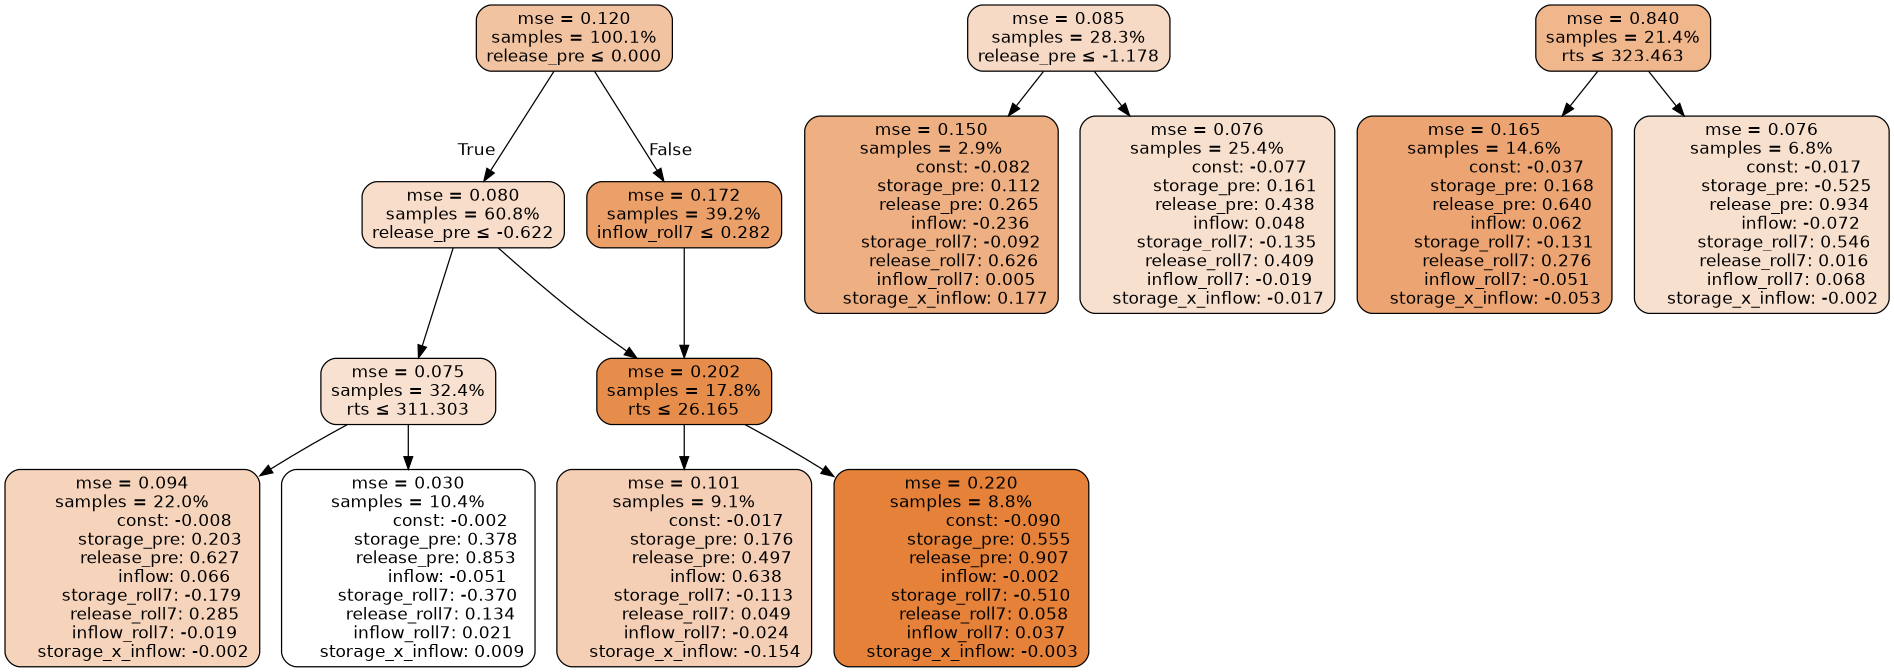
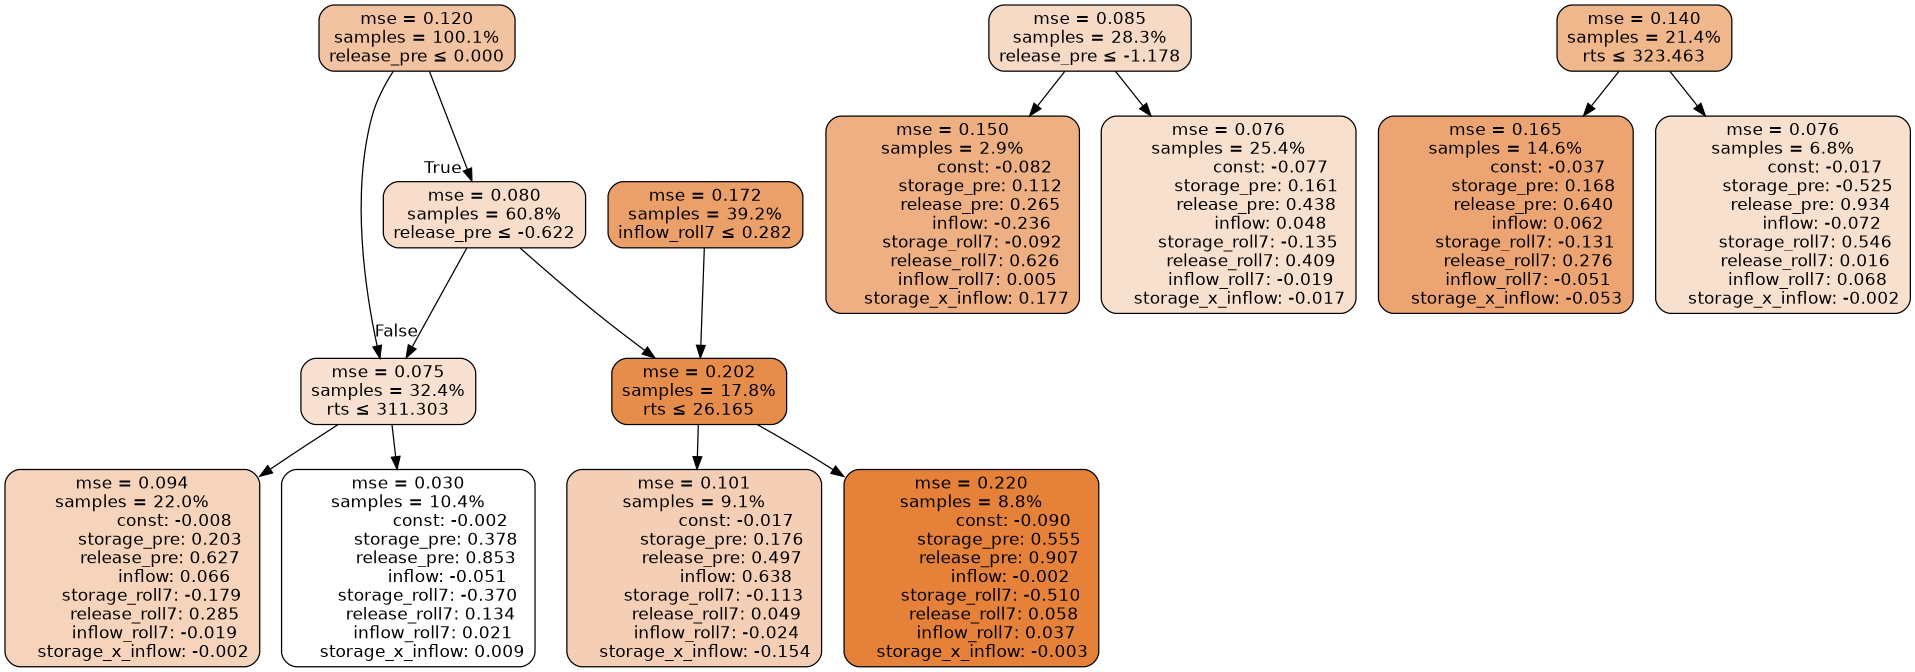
(1623, 38) -> (1644, 38)
(626, 121) -> (361, 206)
